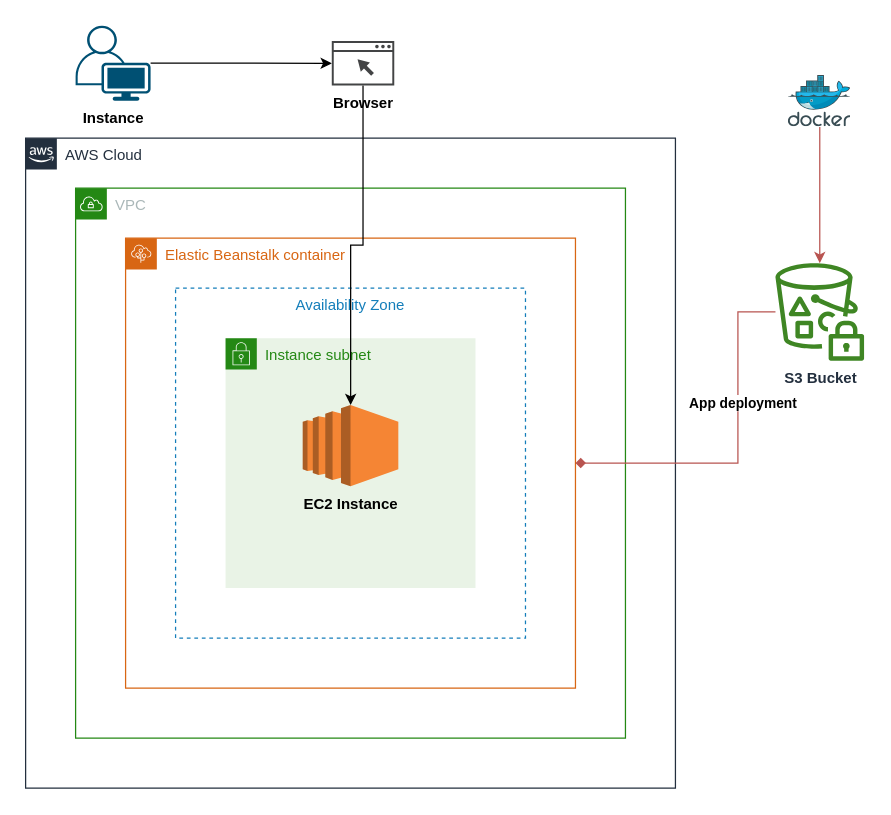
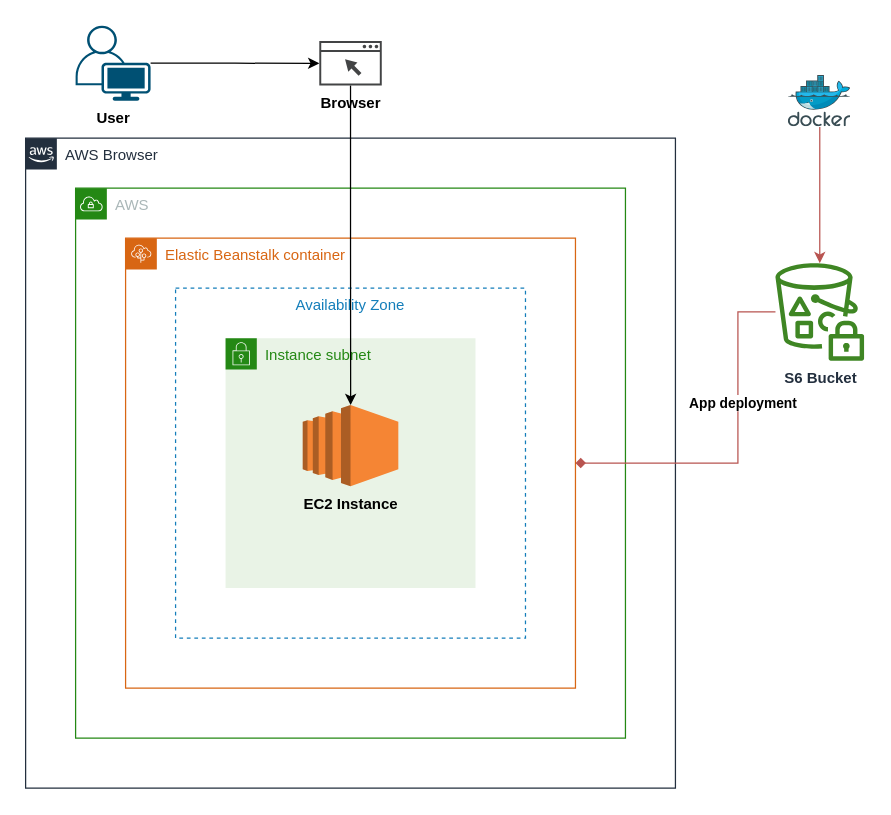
(363, 63) -> (351, 63)
(114, 118) -> (114, 118)
(100, 156) -> (110, 156)
(128, 206) -> (128, 206)
(821, 378) -> (821, 378)
